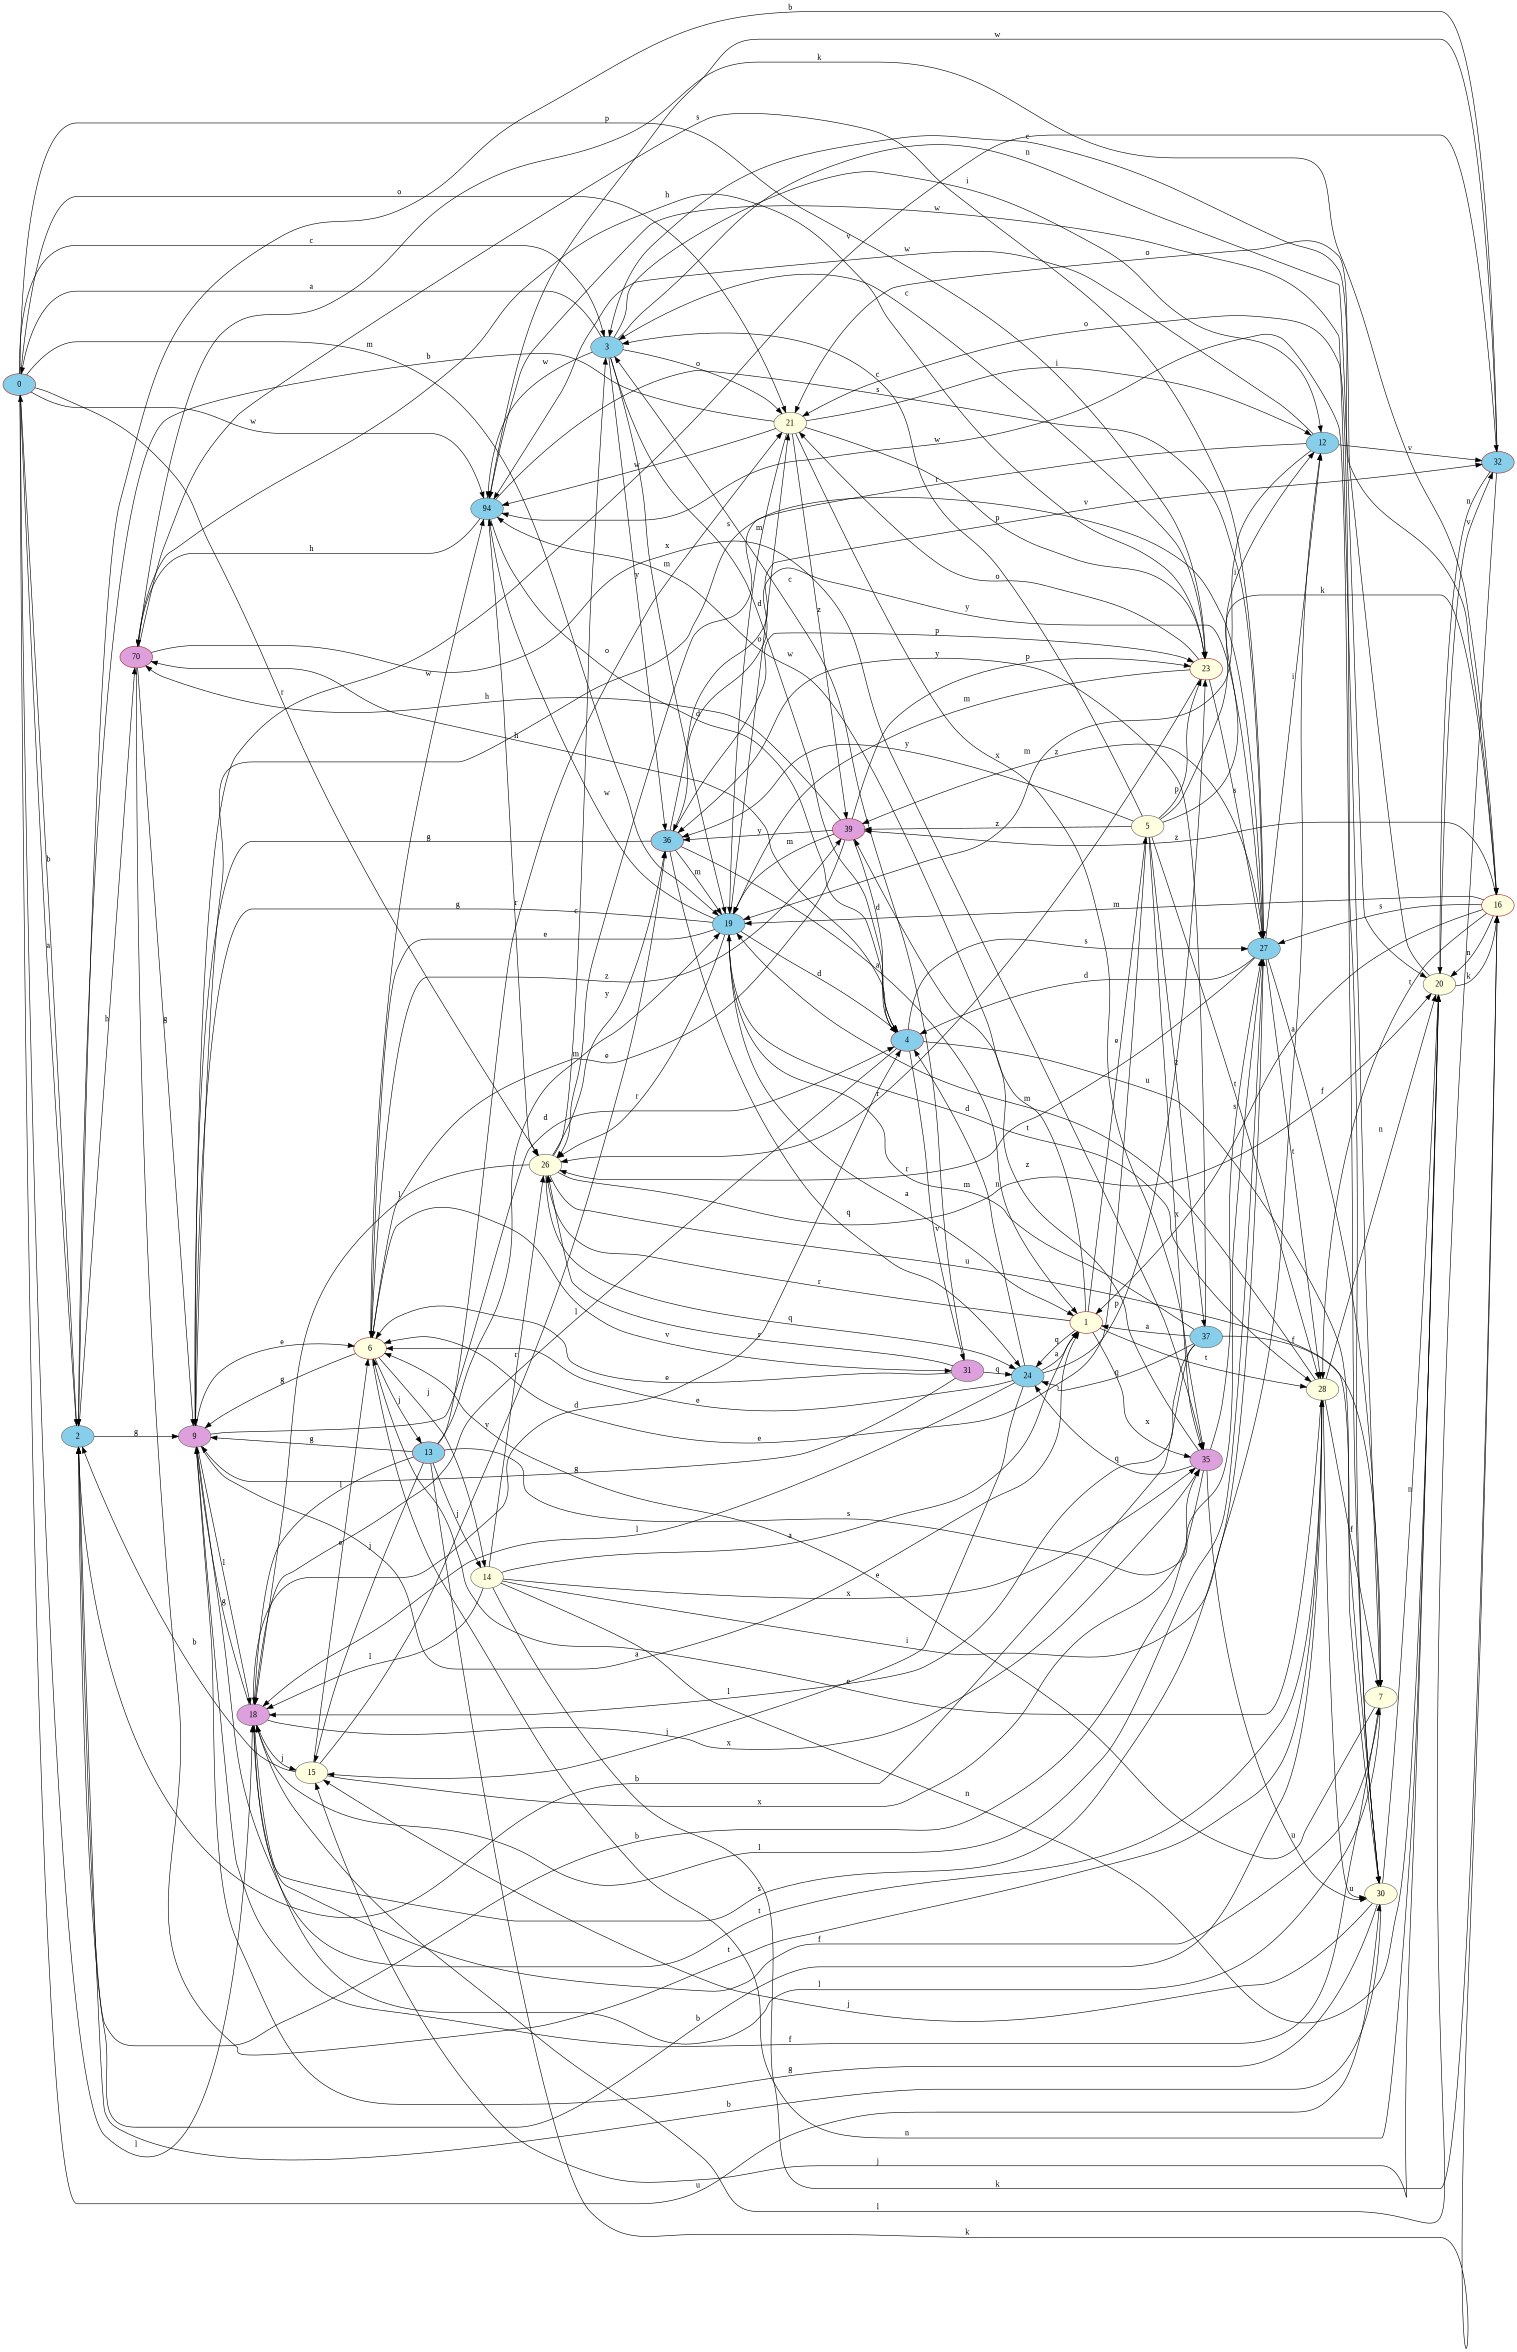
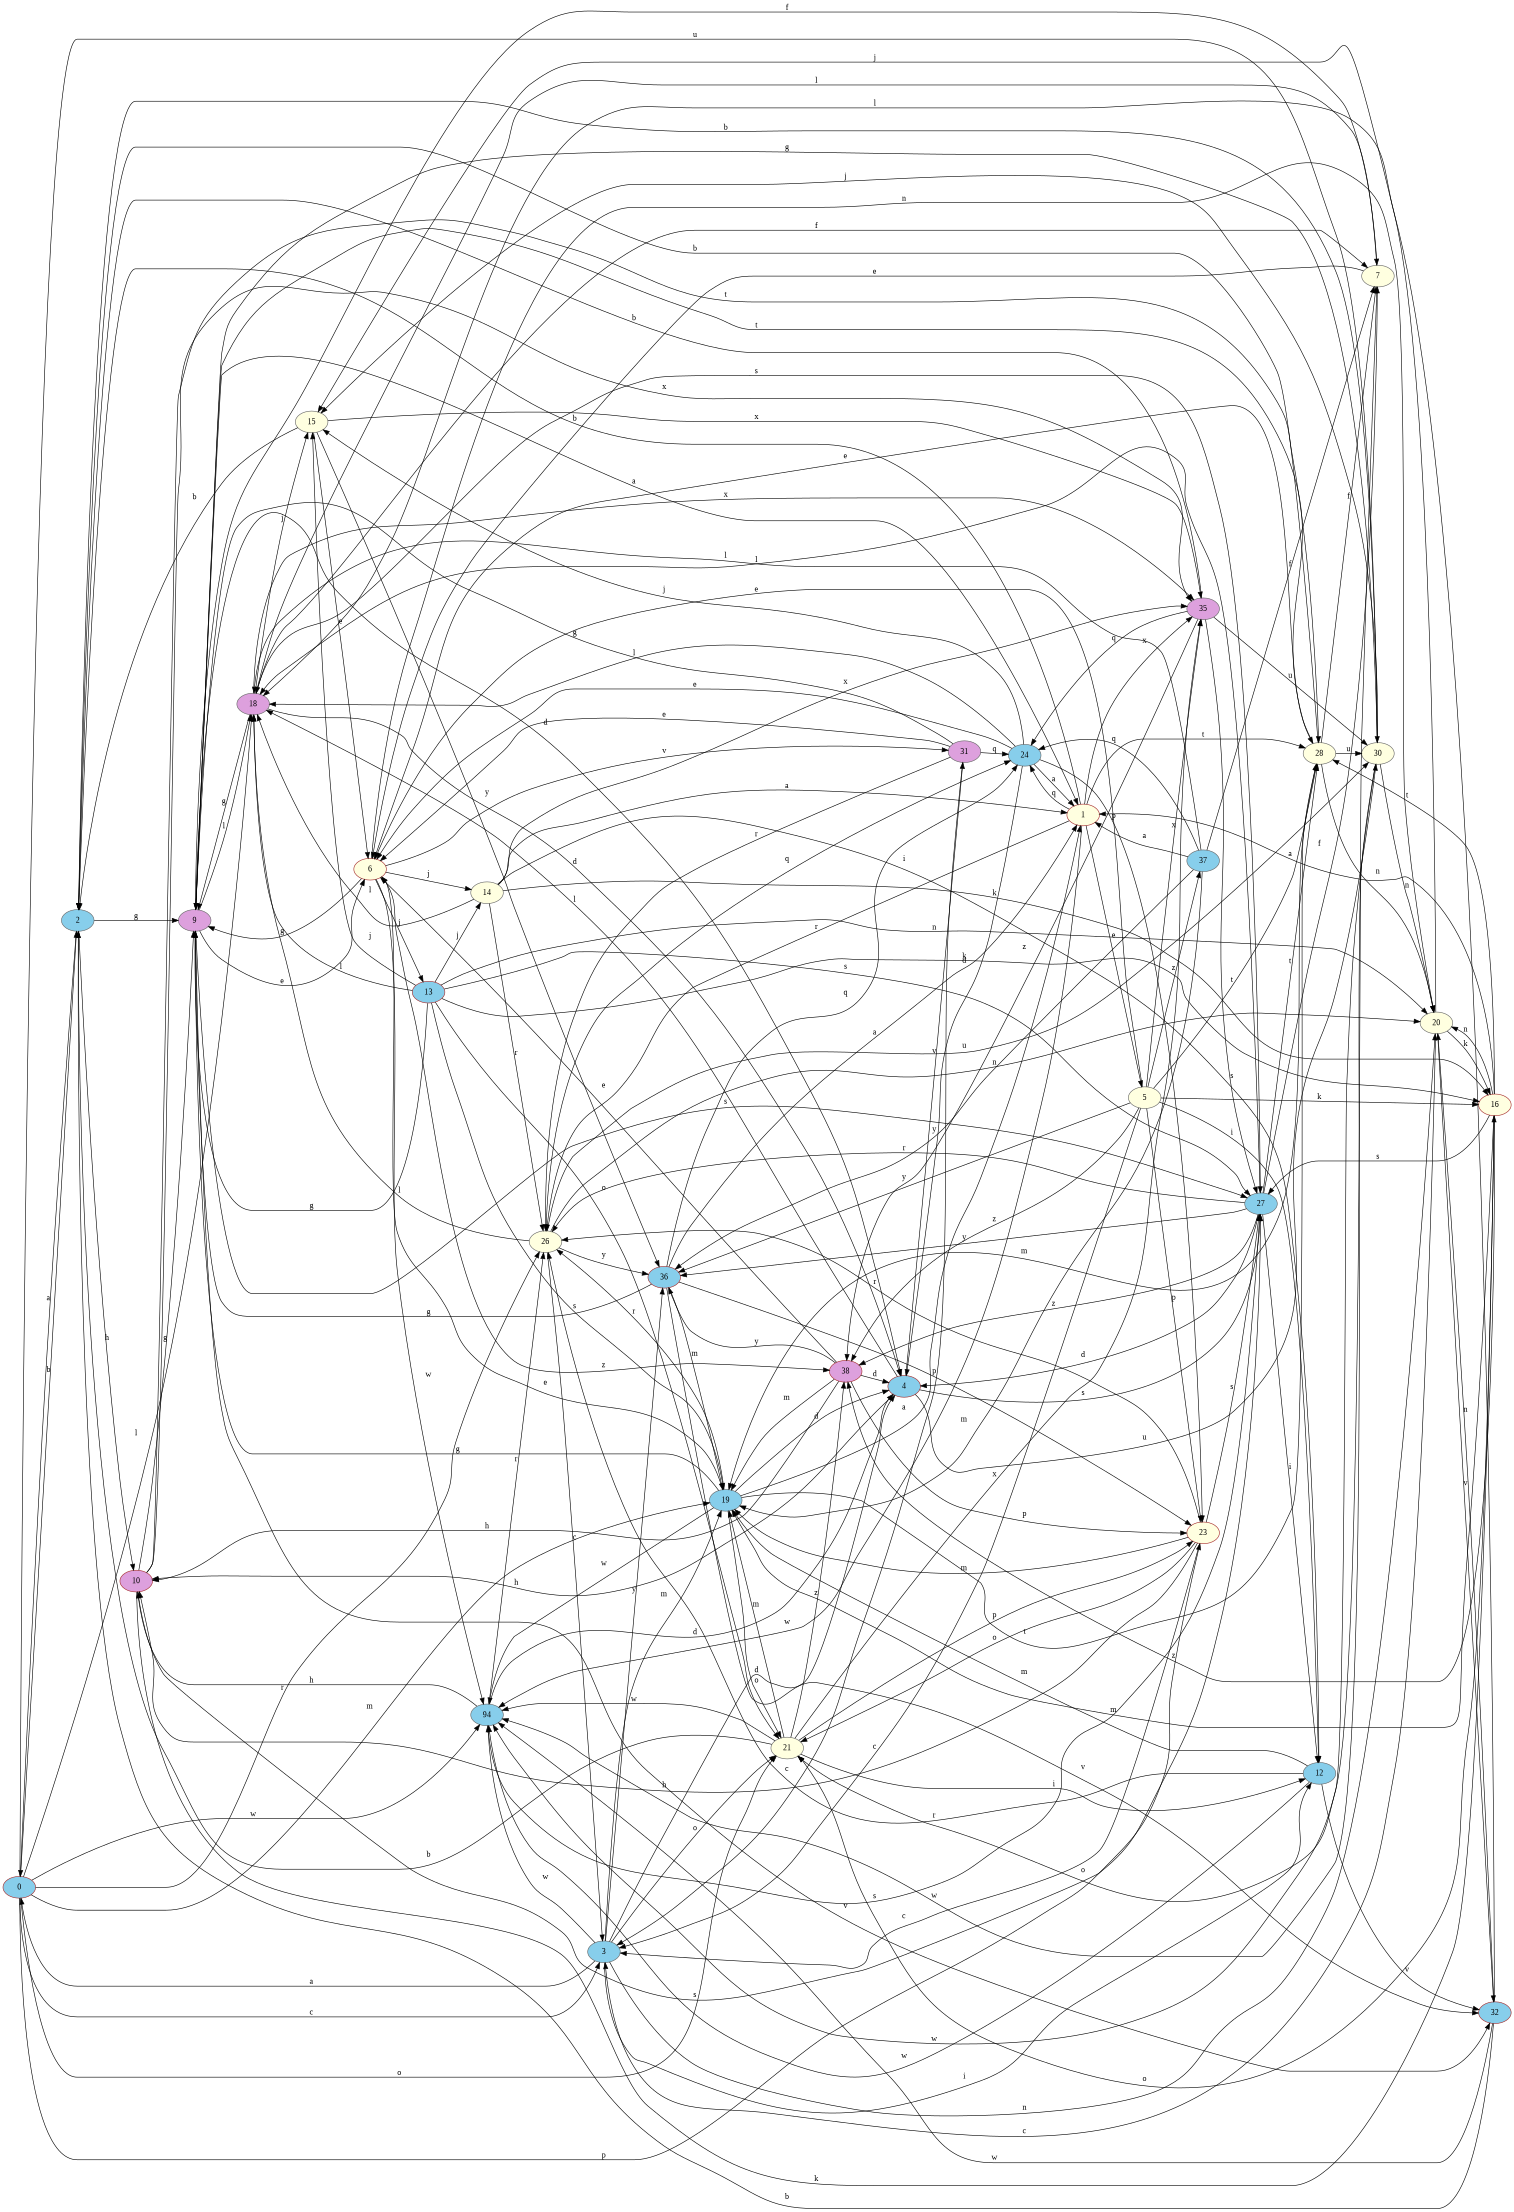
(136, 657) -> (136, 1581)
(849, 829) -> (846, 1371)
(576, 1054) -> (575, 1306)
(580, 1792) -> (406, 321)
(1326, 2018) -> (937, 931)
